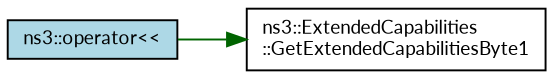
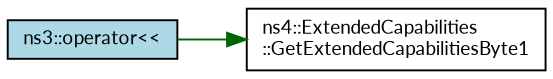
(396, 40) -> (396, 40)
